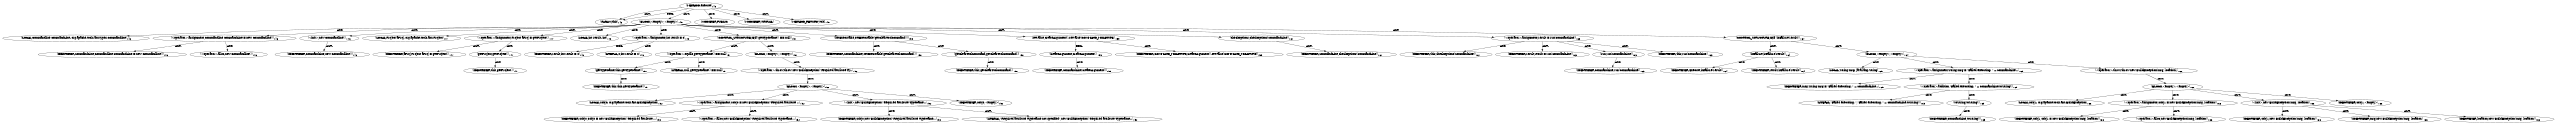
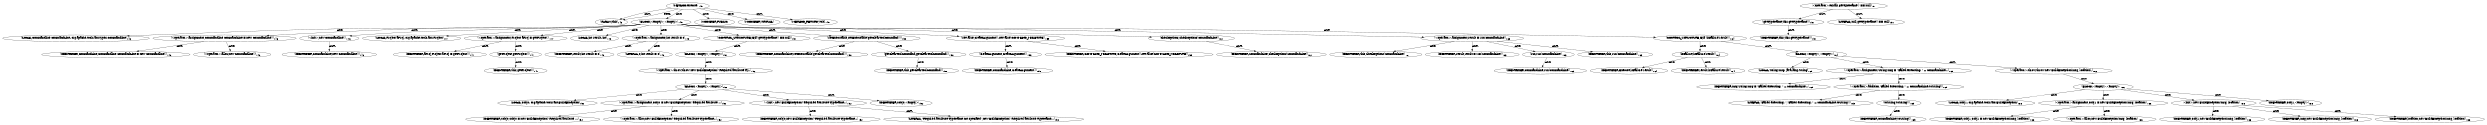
(620, 46) -> (629, 46)
(729, 46) -> none
(1080, 46) -> (1009, 46)
